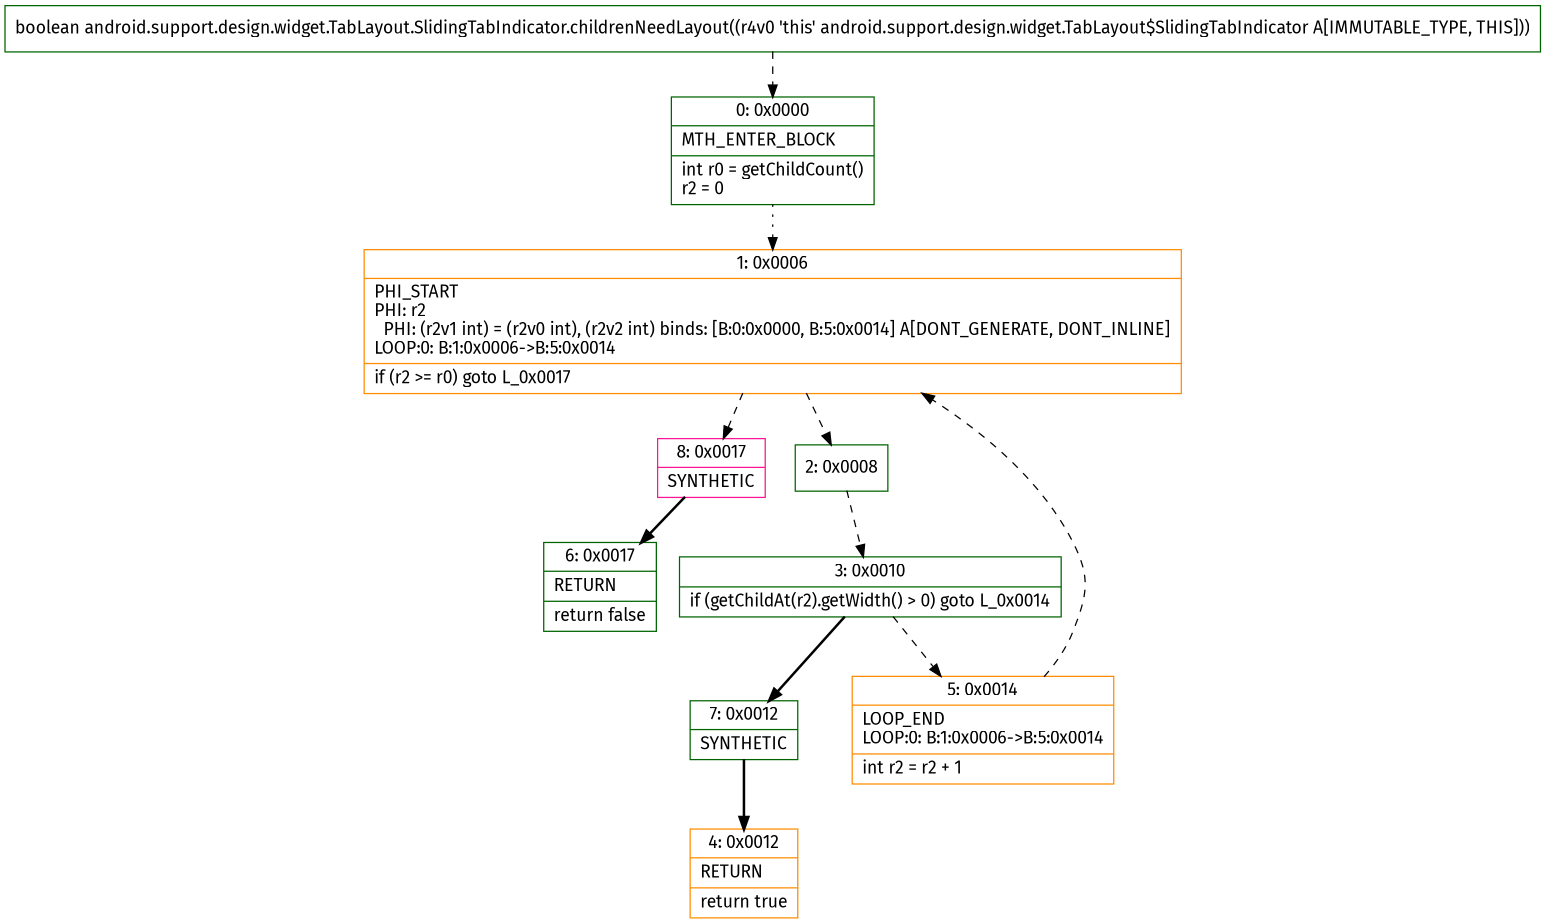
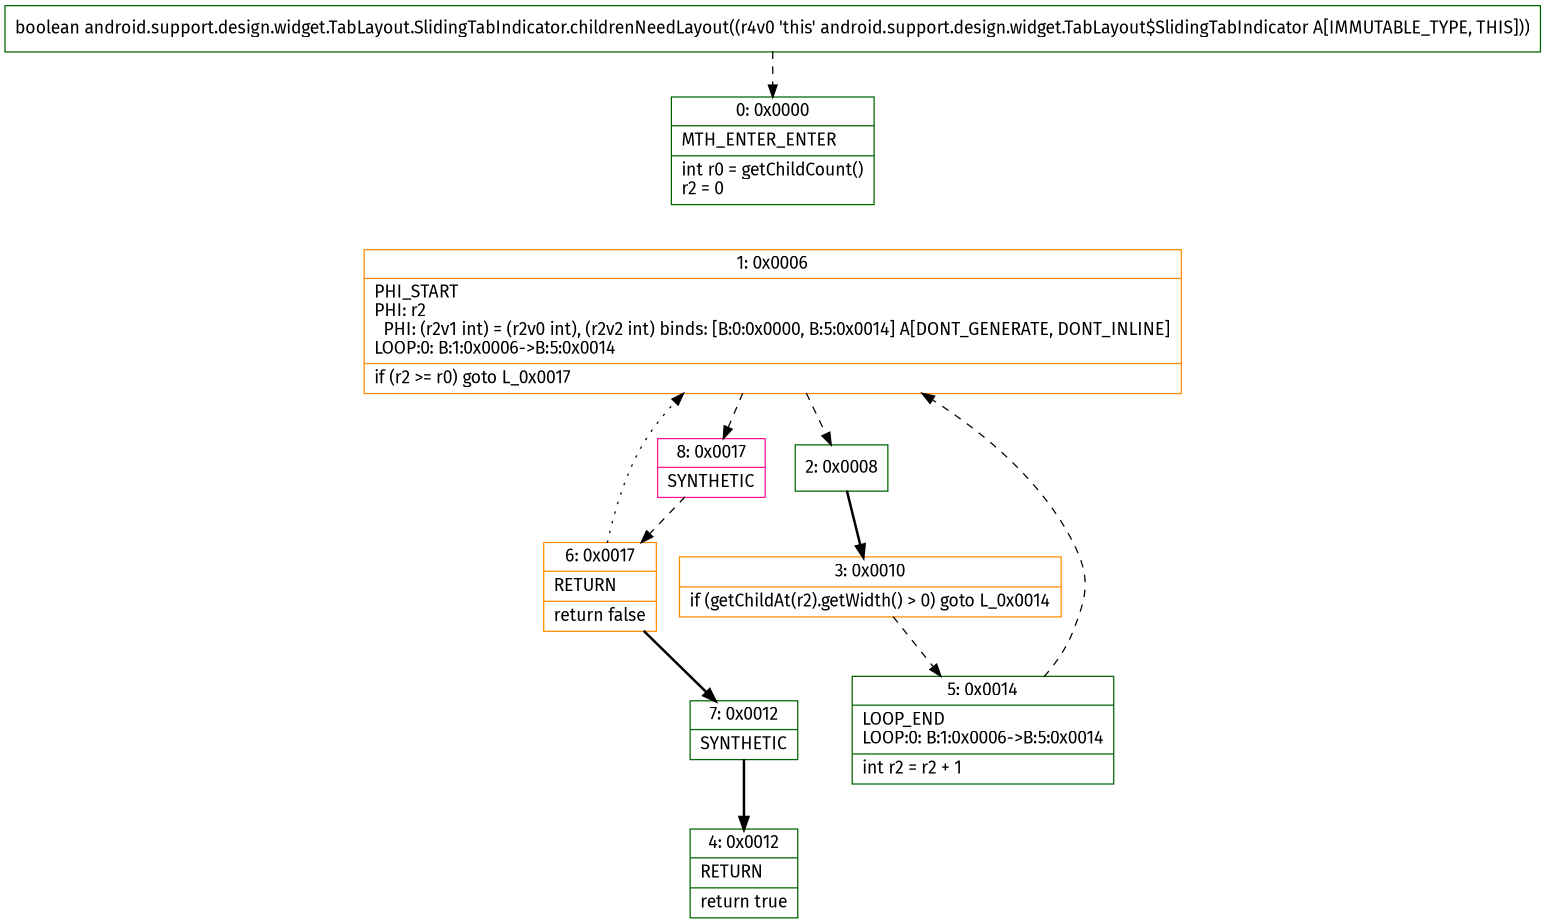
(759, 140) -> (759, 140)
(773, 221) -> (631, 468)
(667, 515) -> (667, 515)
(854, 518) -> (854, 518)
(600, 587) -> (600, 587)
(870, 587) -> (870, 587)
(811, 654) -> (675, 662)
(983, 730) -> (983, 730)
(744, 873) -> (744, 873)
